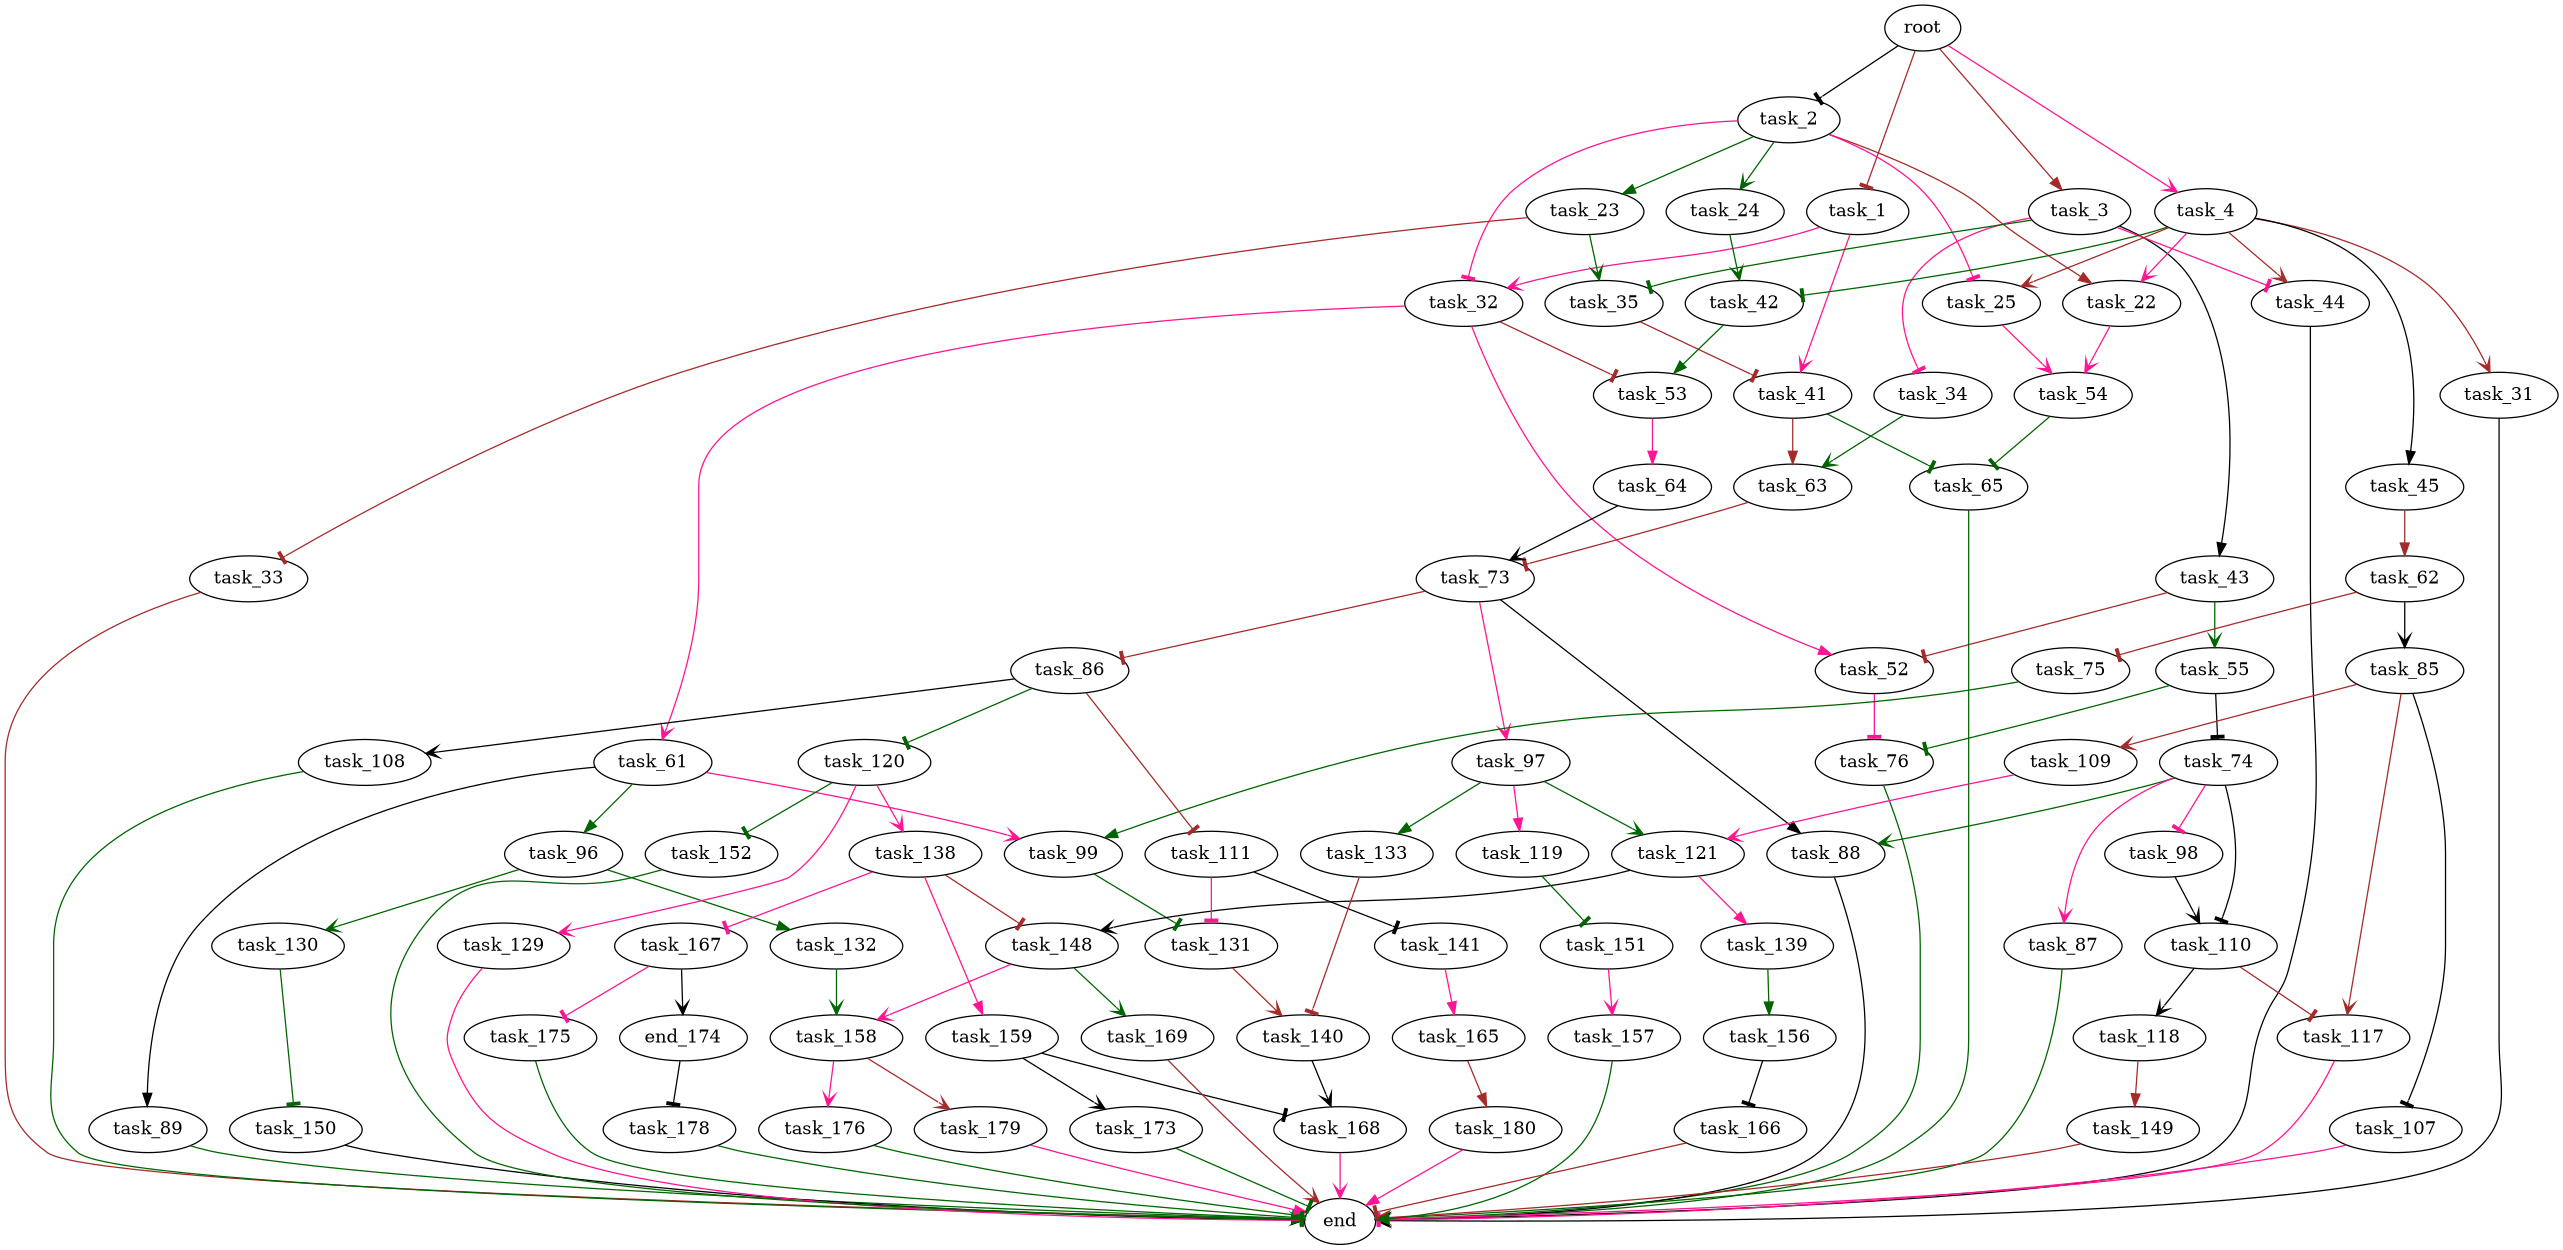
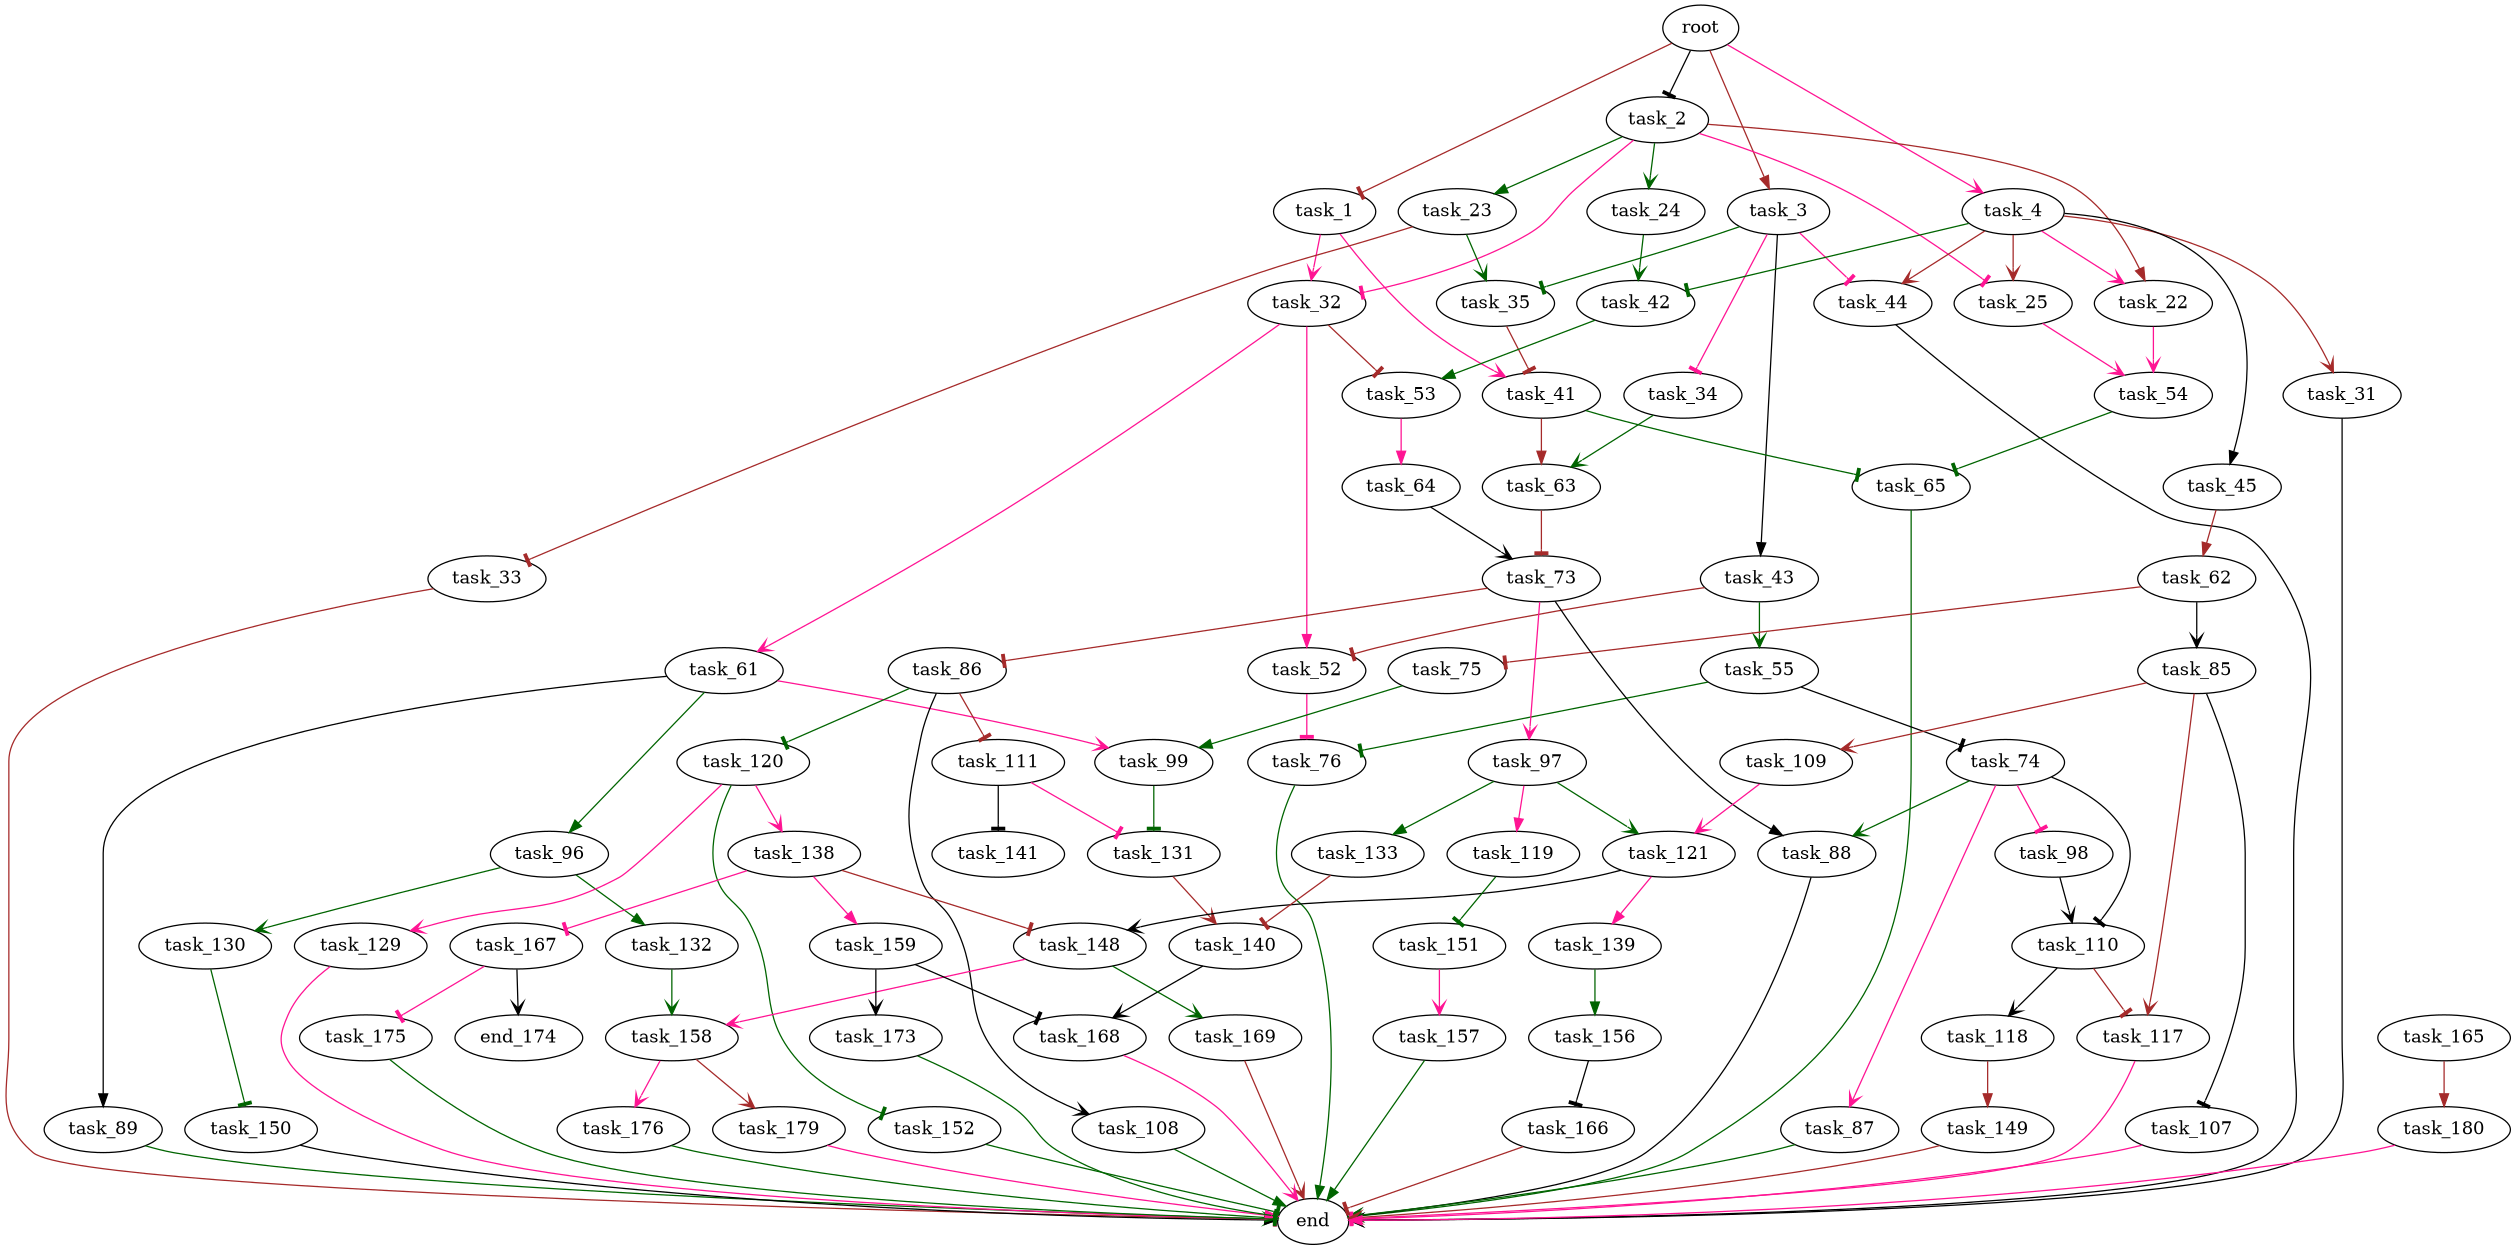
(1448, 986) -> none
(669, 1130) -> none
